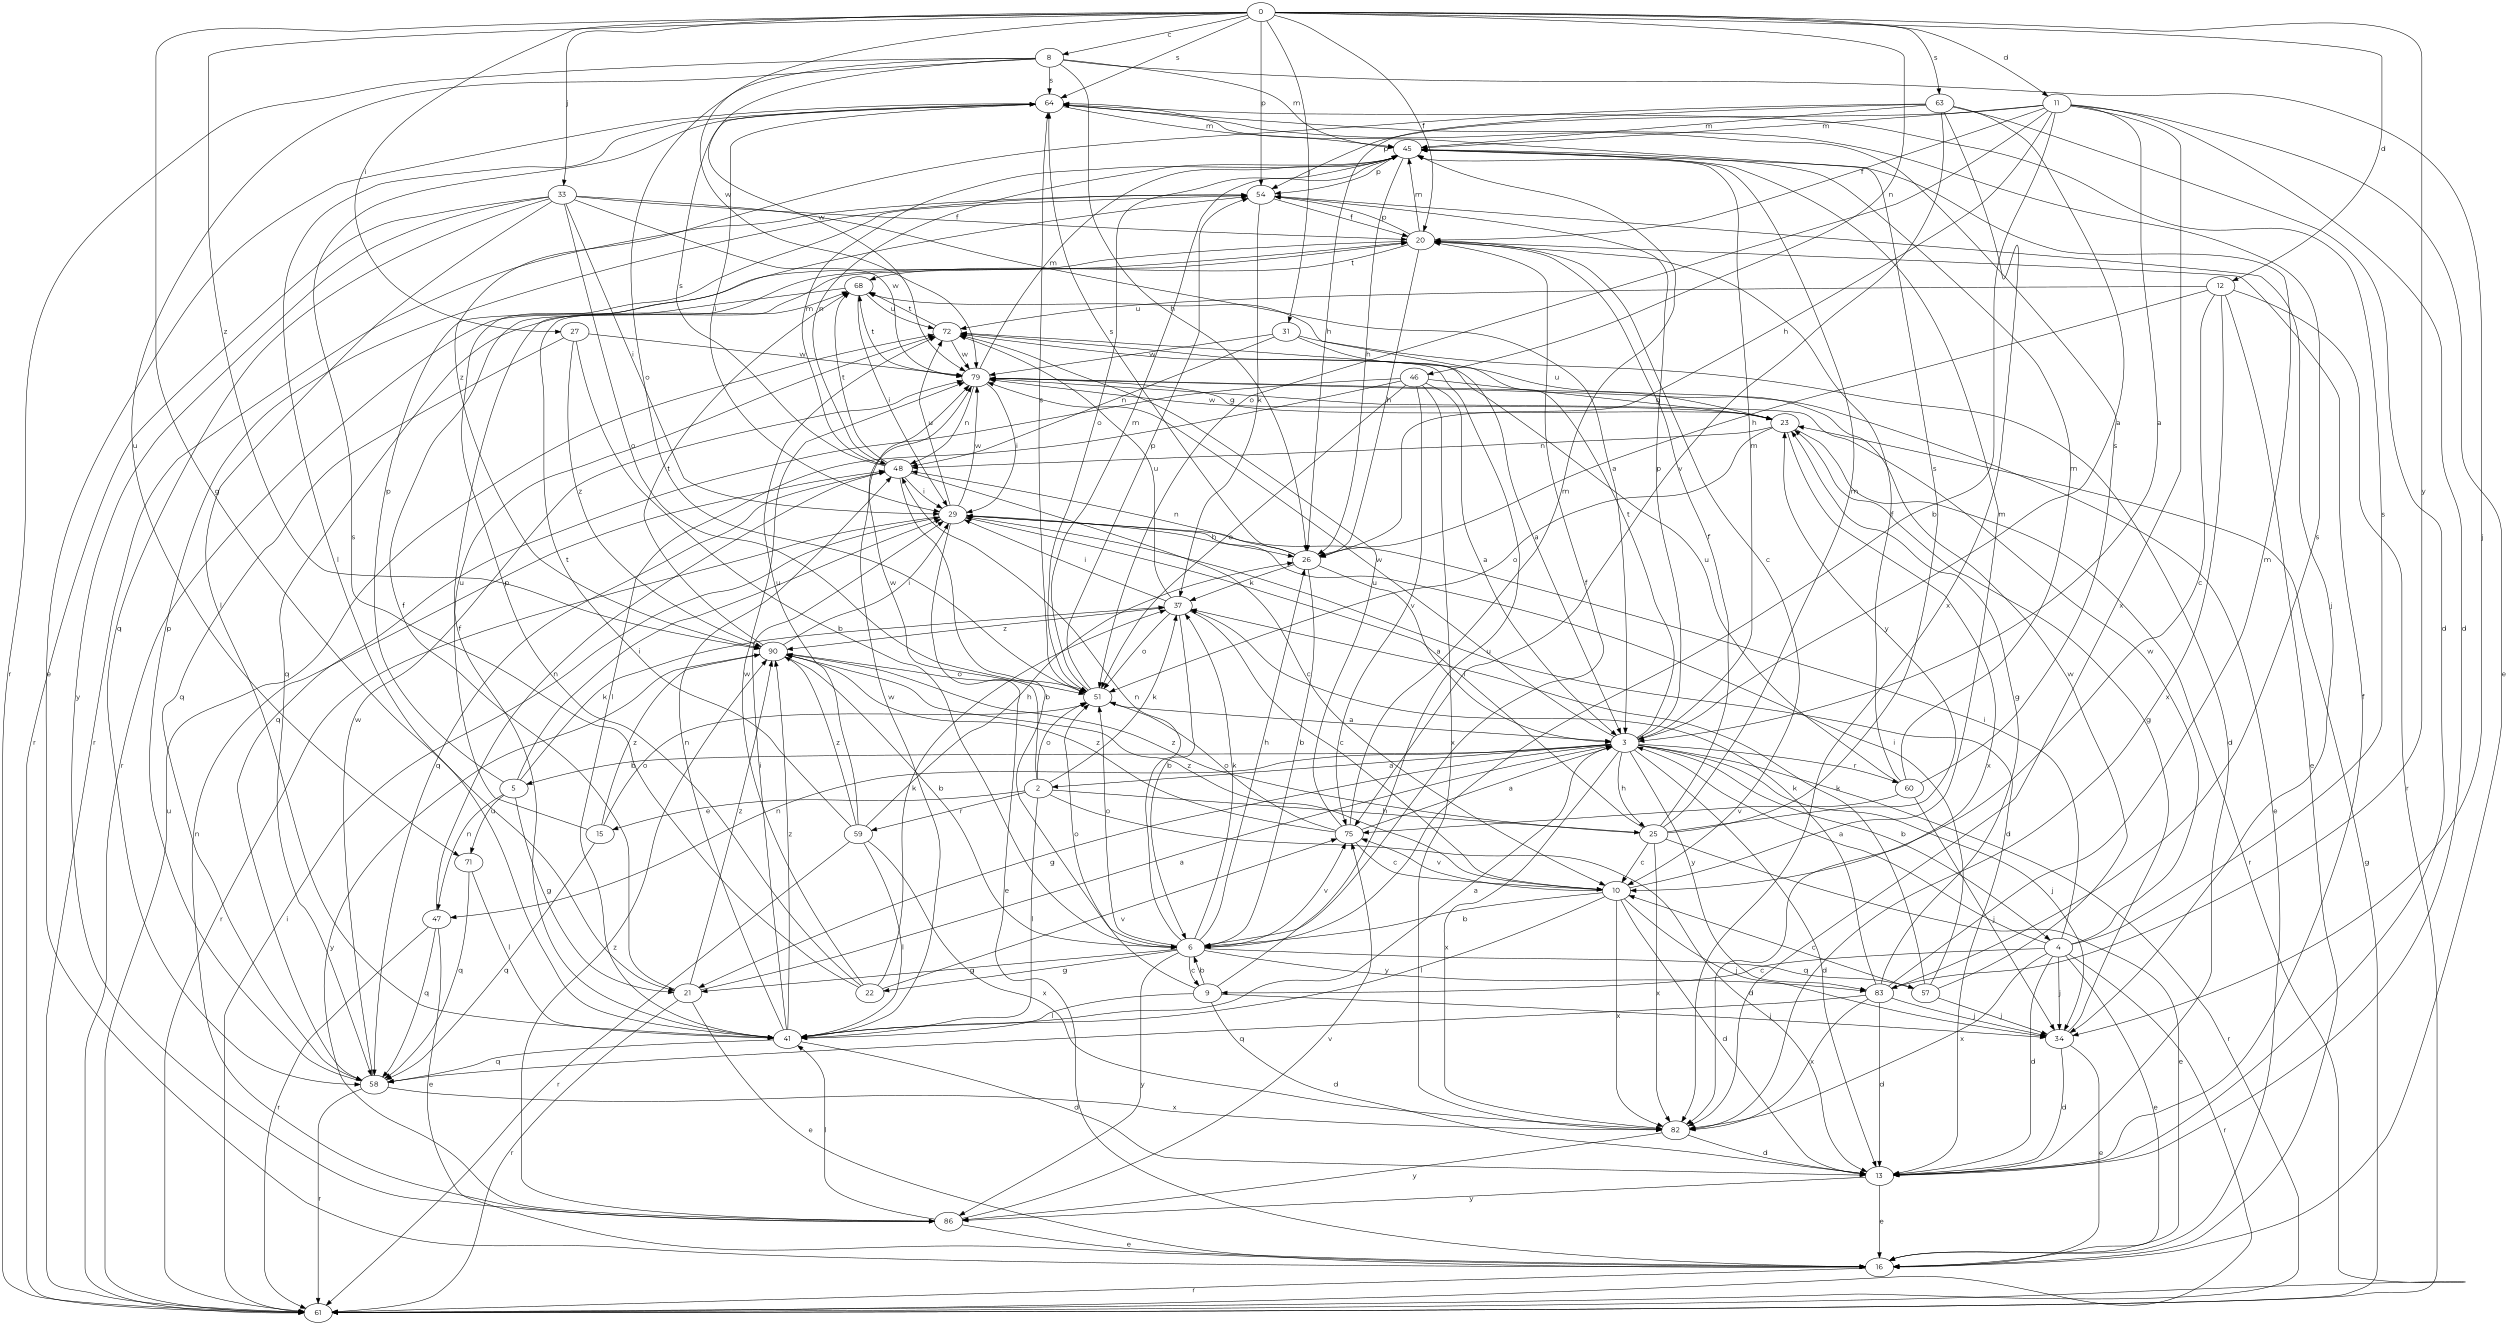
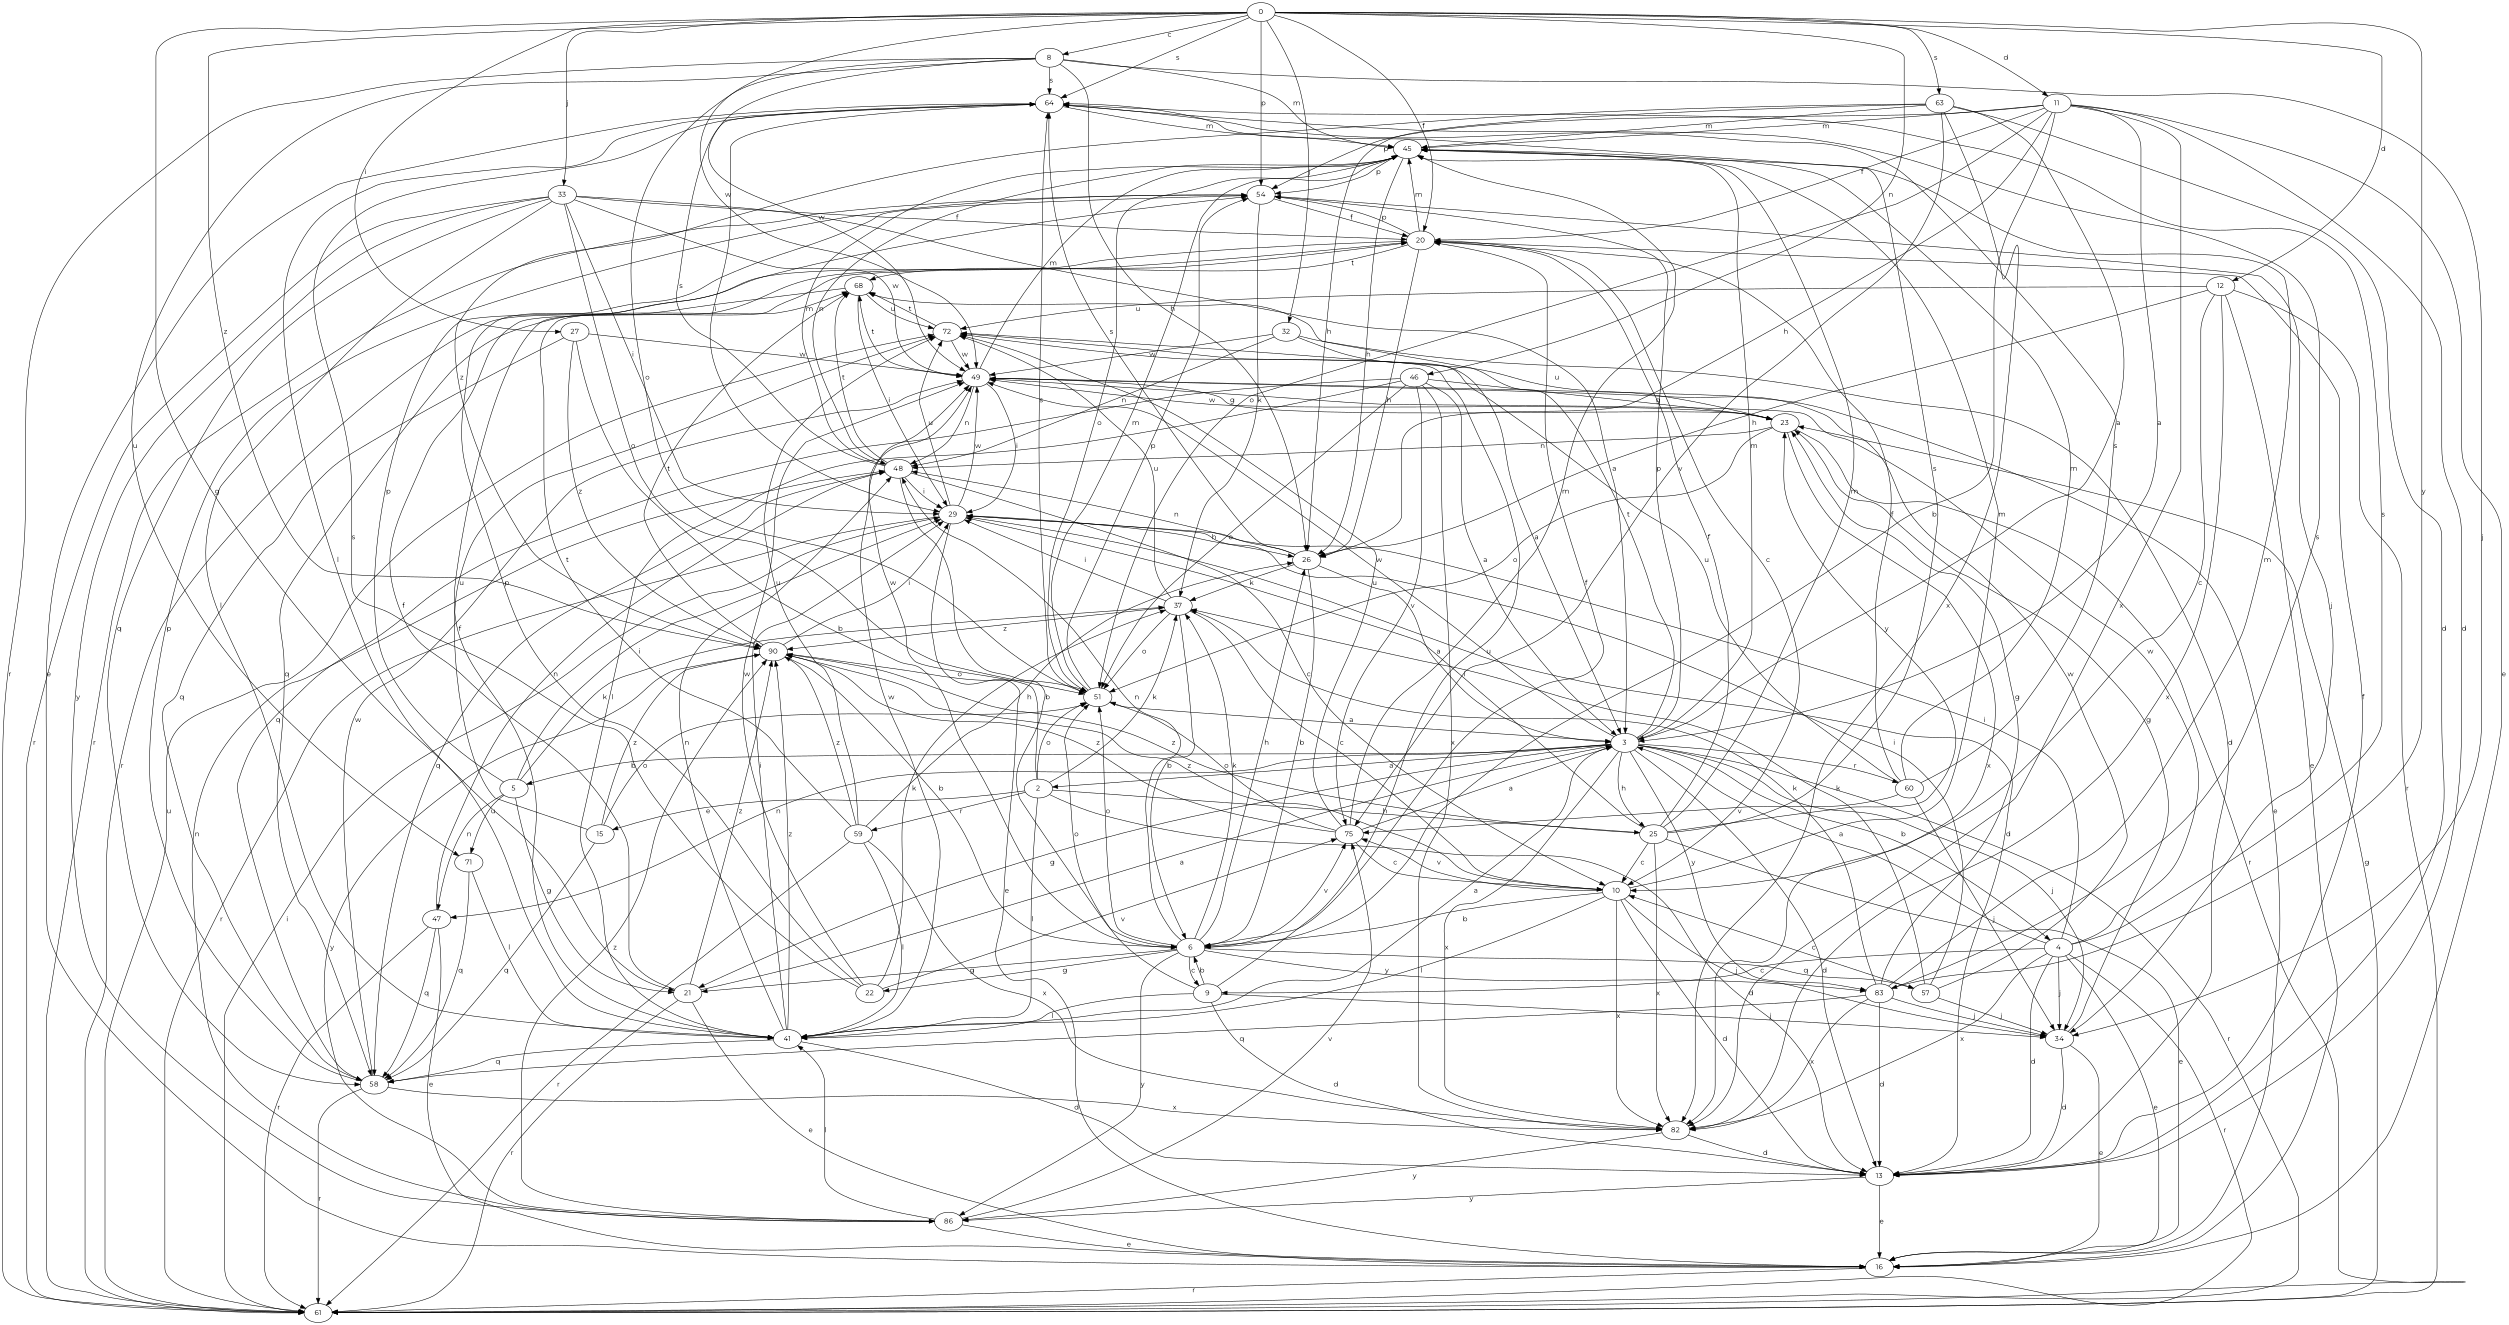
(1286, 332) -> (1286, 332)
(976, 377) -> (976, 377)
